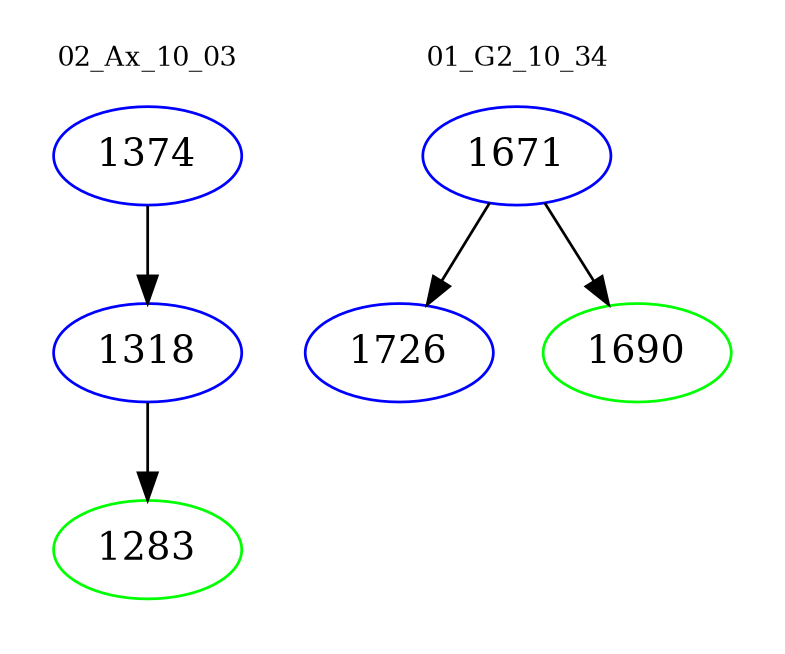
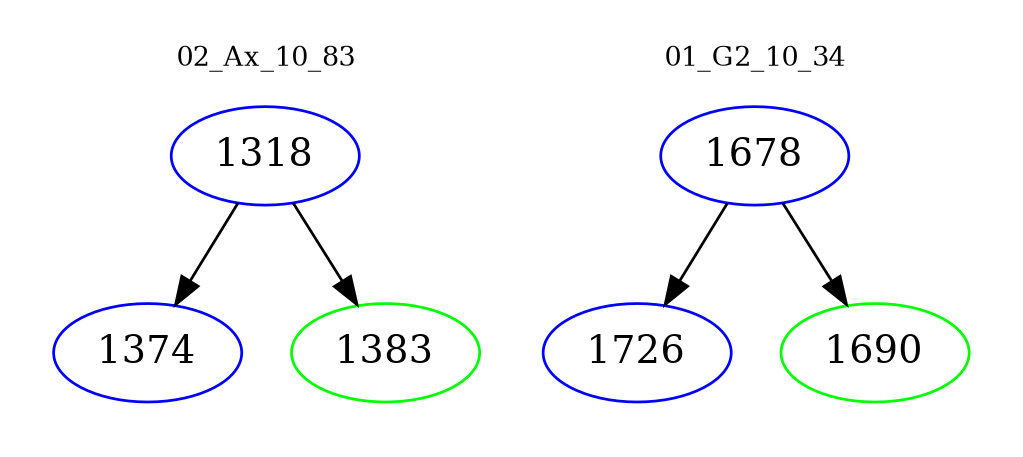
(148, 59) -> (267, 59)
(517, 156) -> (755, 156)
(148, 241) -> (214, 242)
(148, 550) -> (386, 353)
